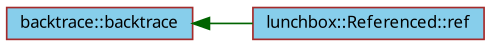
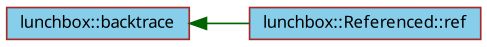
(100, 23) -> (98, 23)
